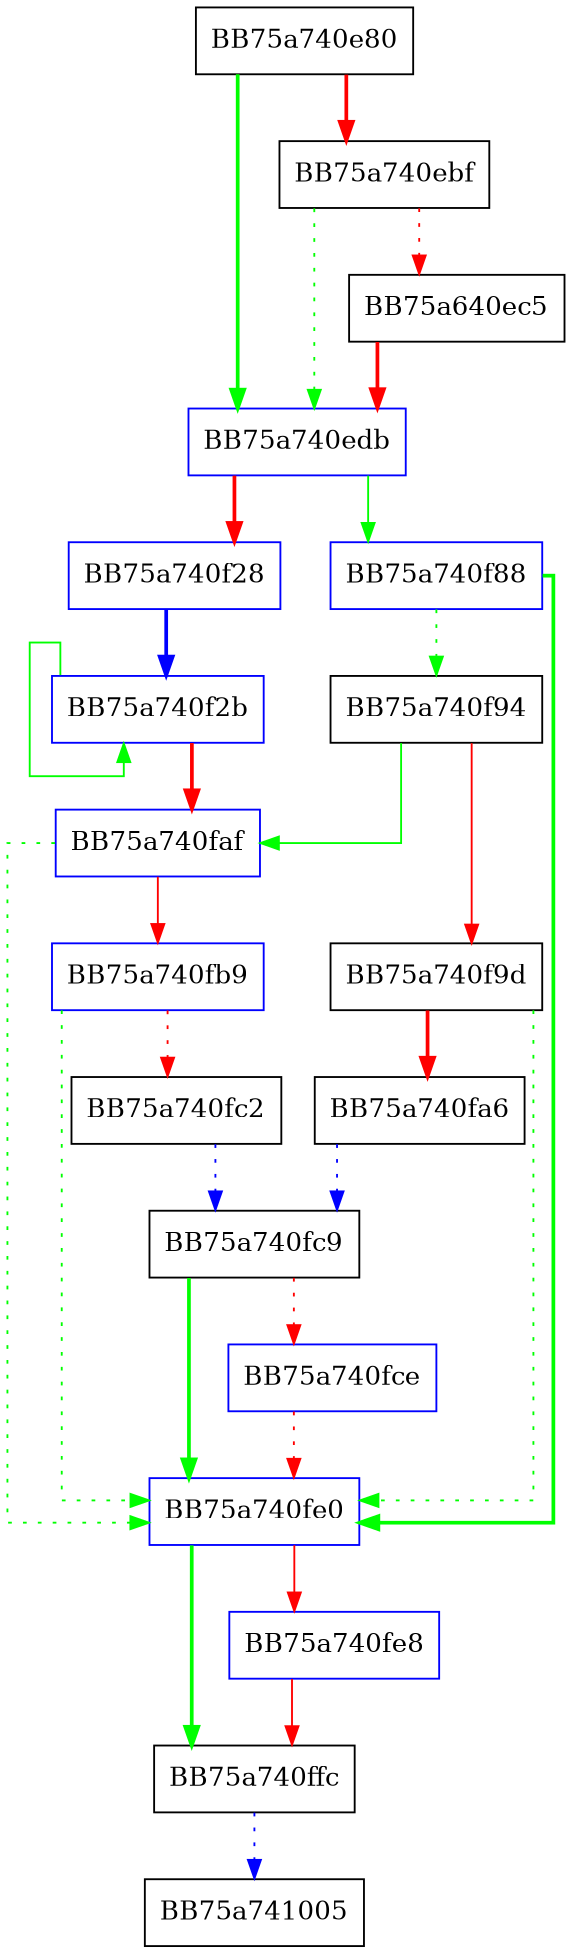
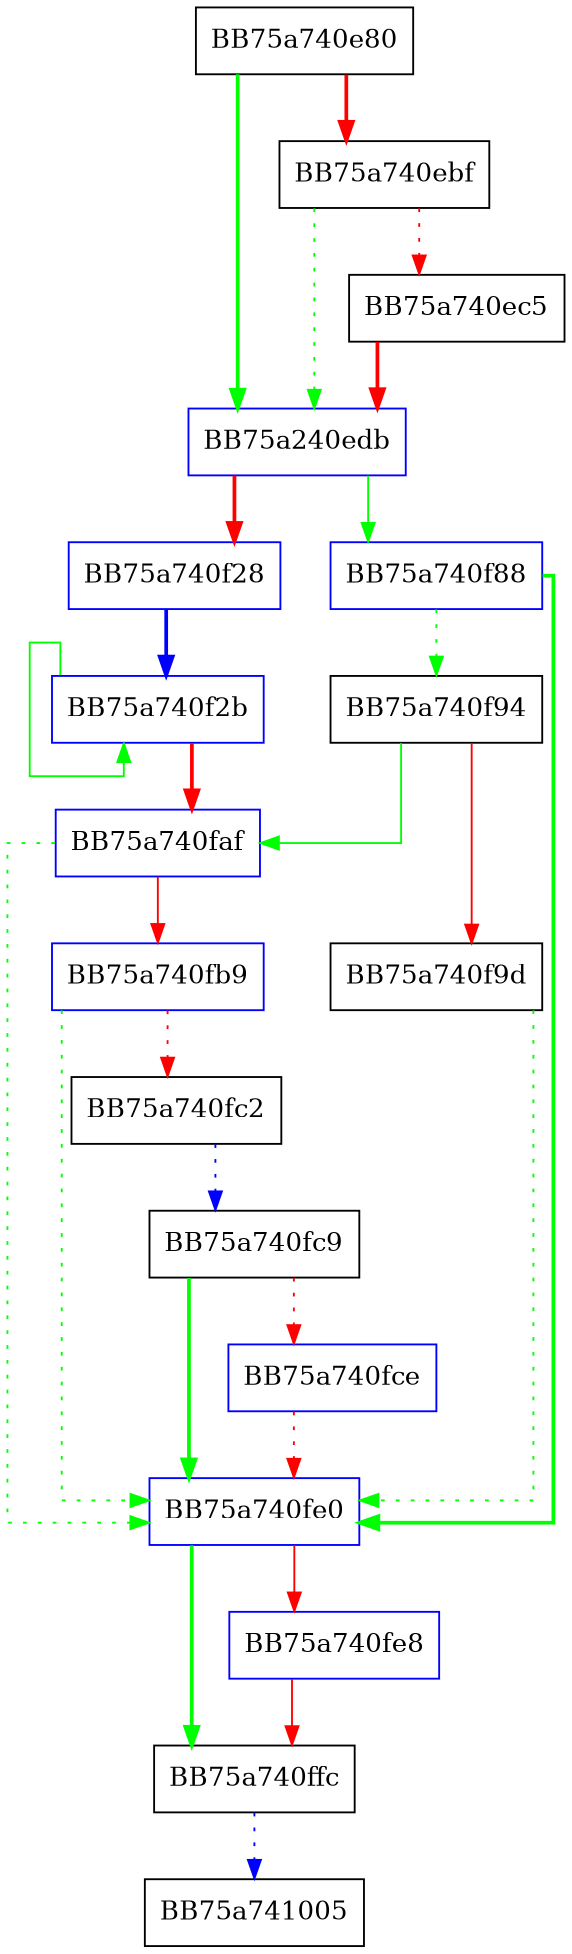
(457, 308) -> (457, 308)
(297, 442) -> (297, 442)
(420, 1110) -> none
